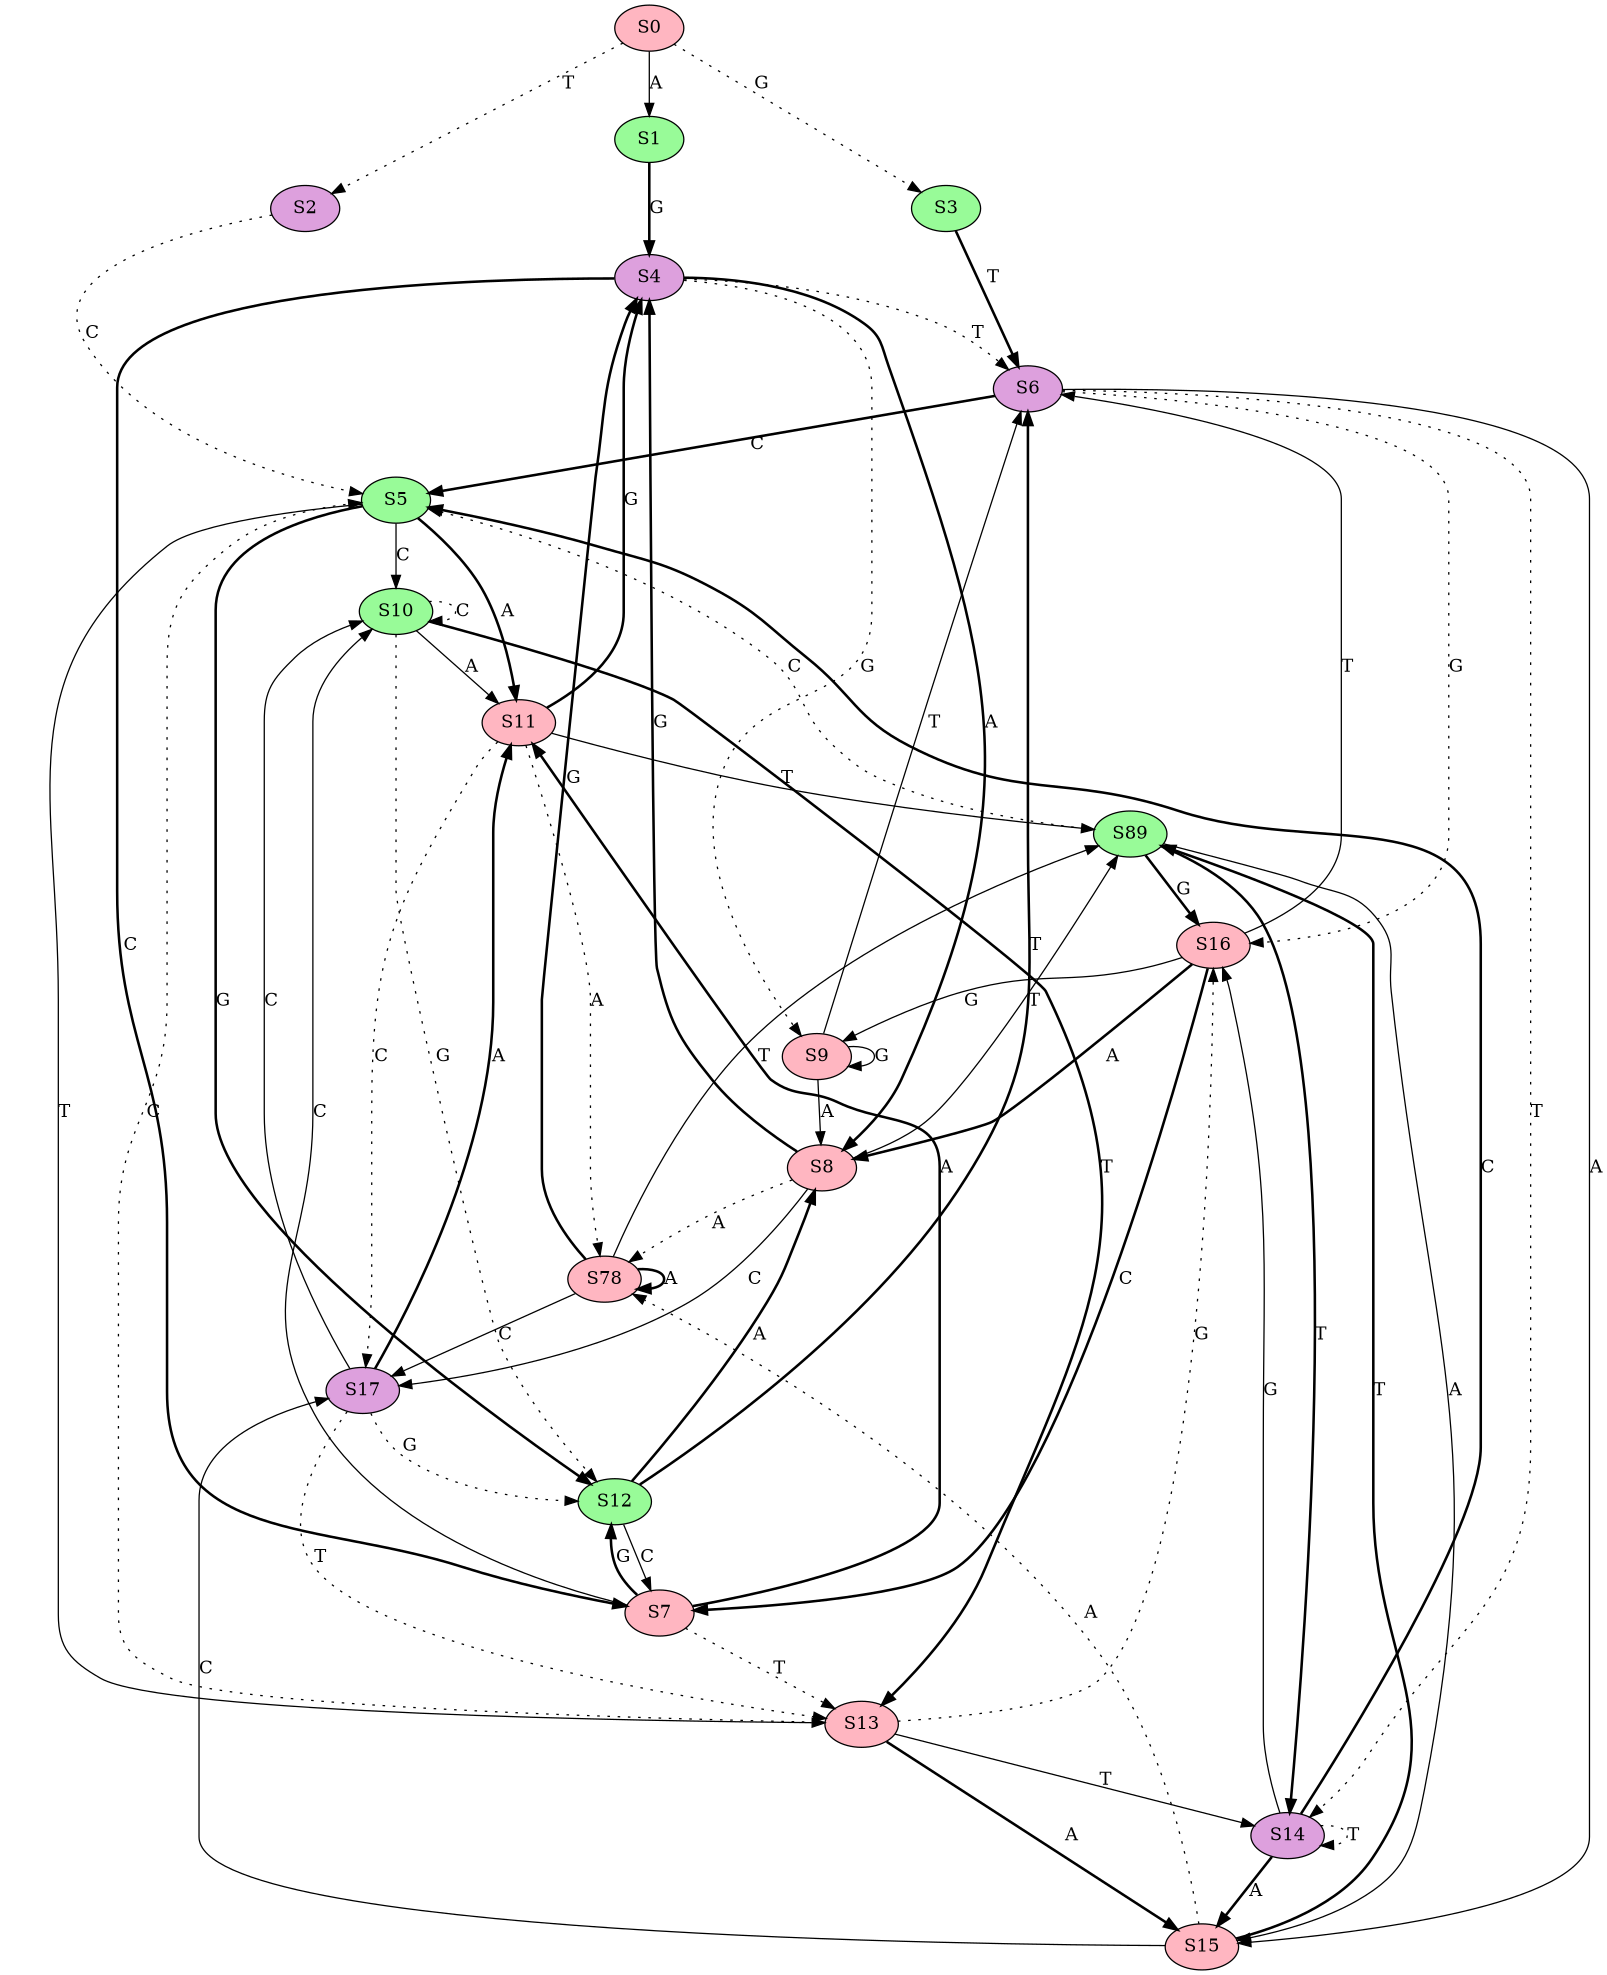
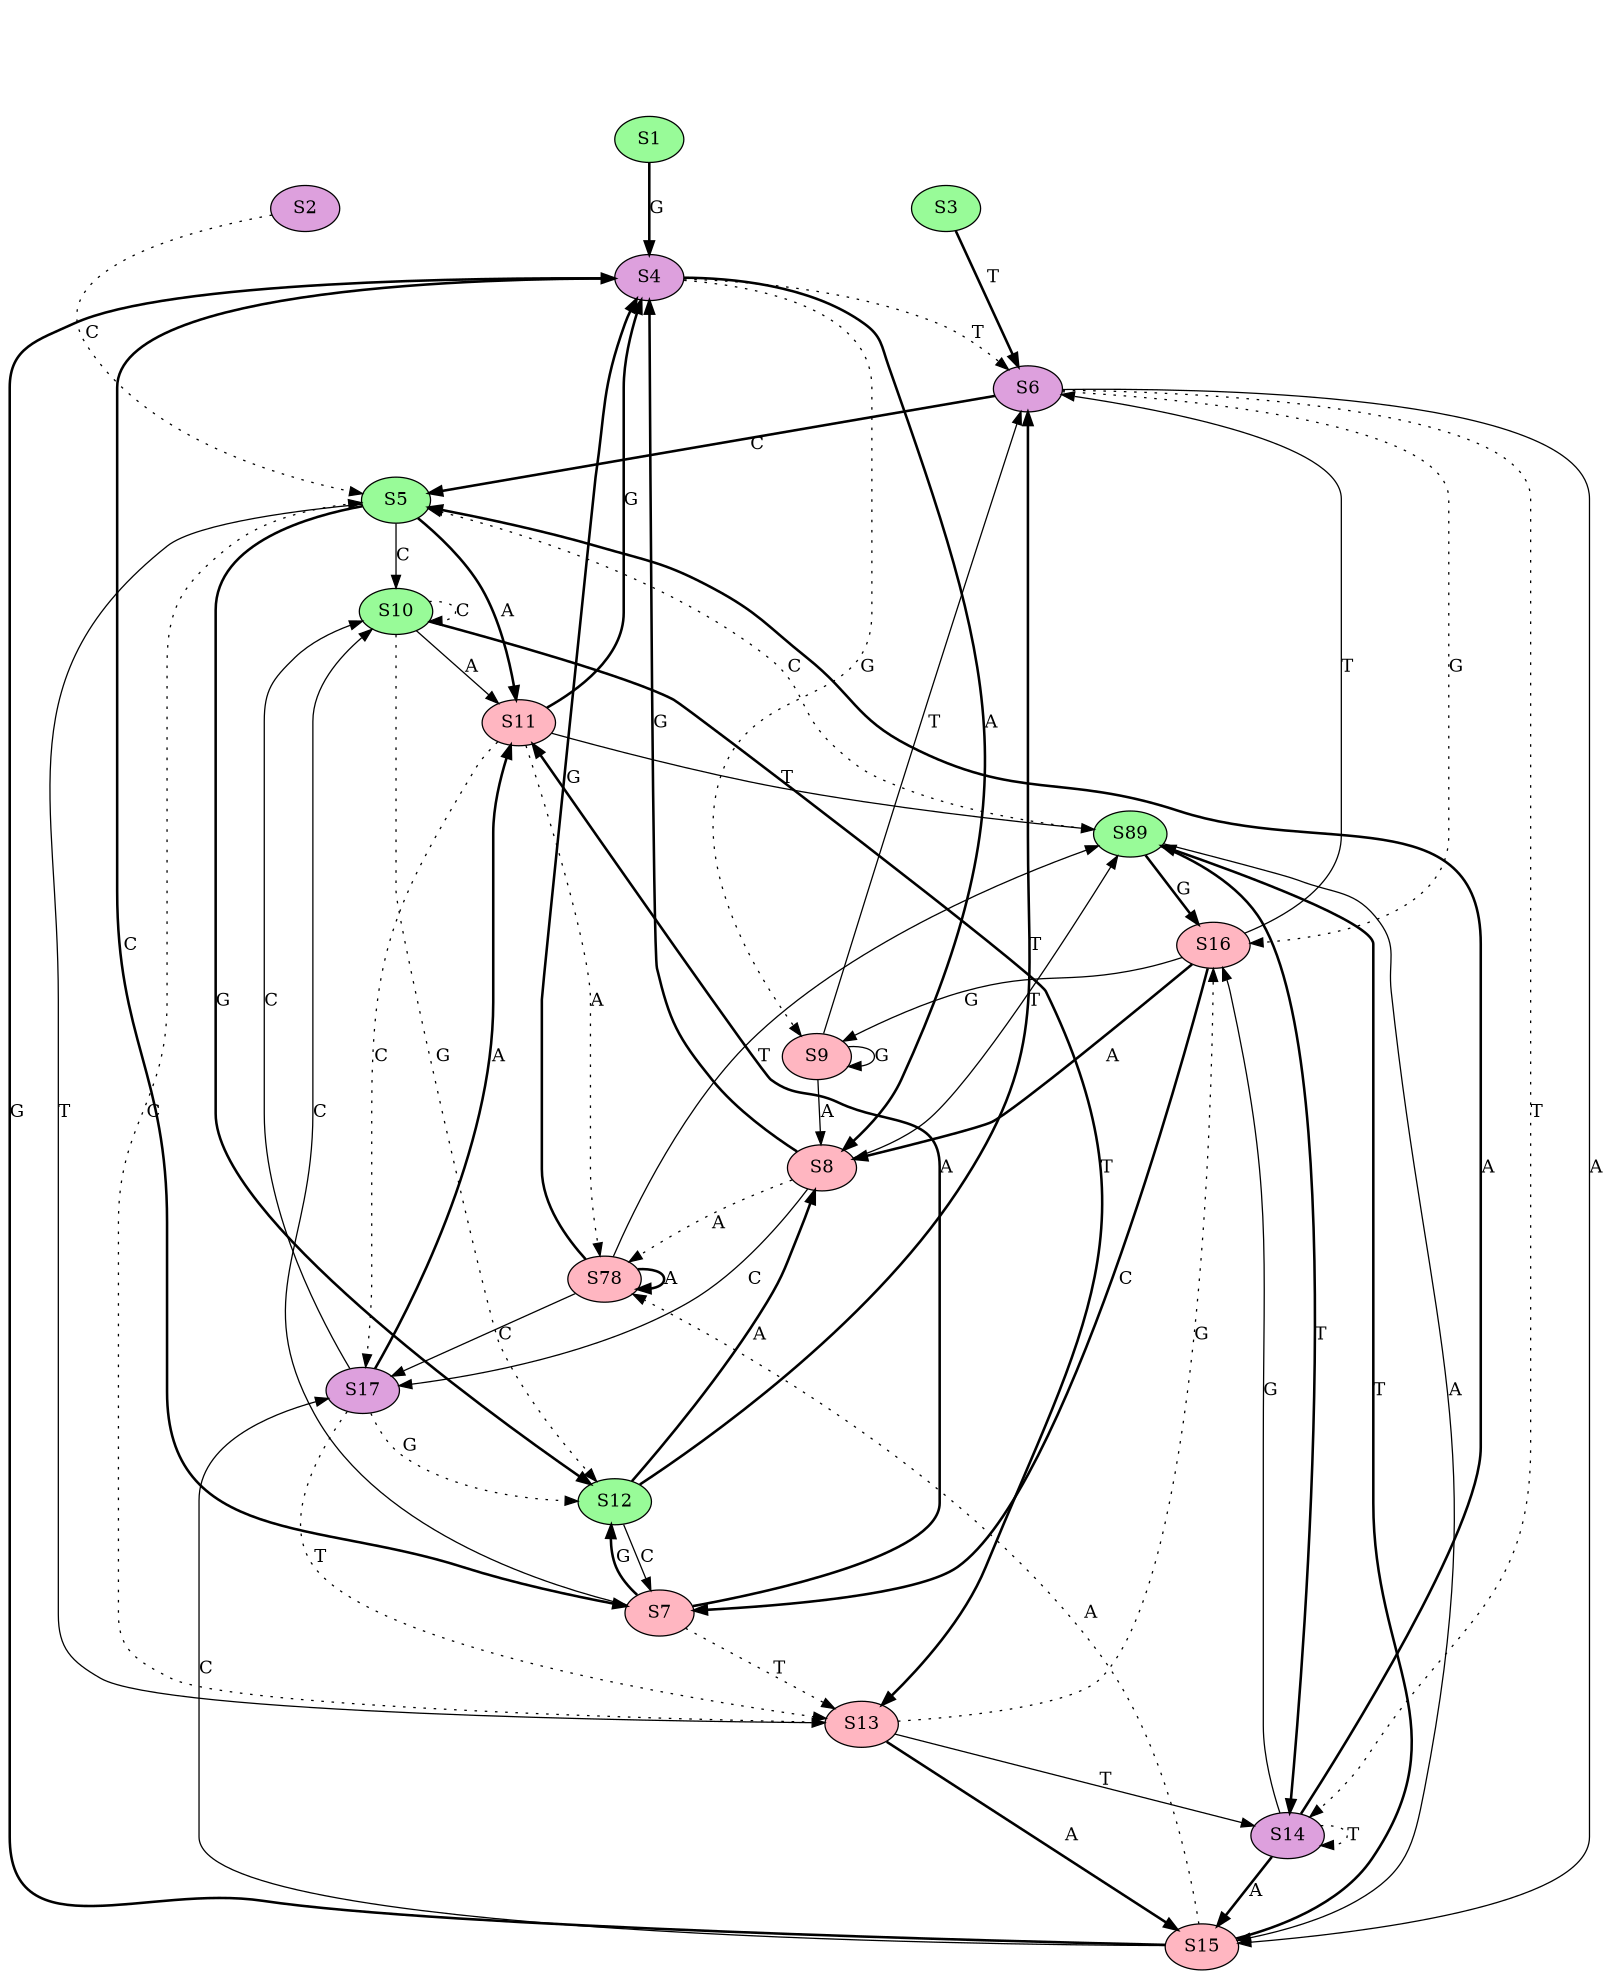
(649, 28) -> none
(1488, 1168) -> (1488, 1168)
none -> (10, 1397)
